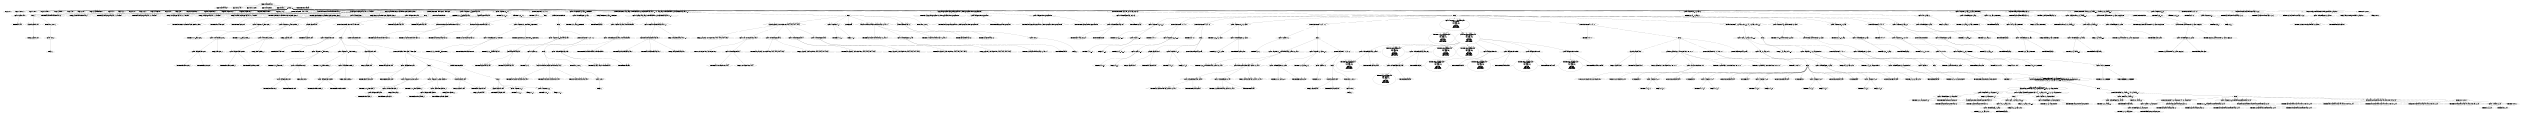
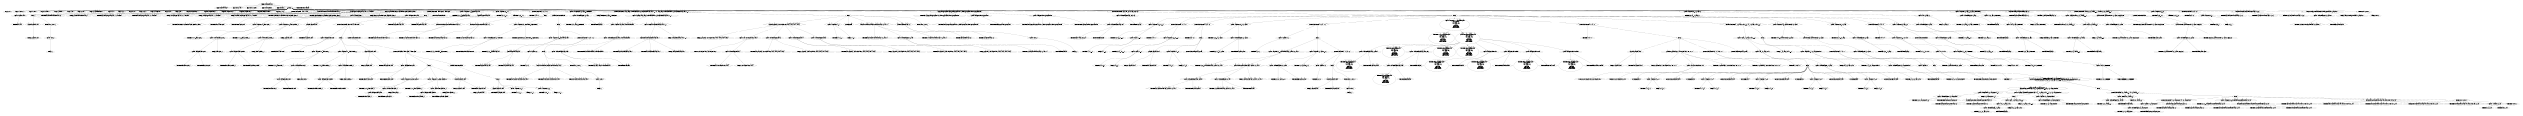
(2337, 24) -> (2337, 24)
